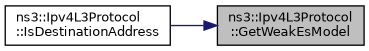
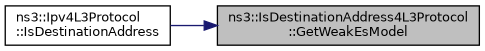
(291, 26) -> (348, 26)
